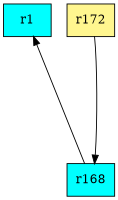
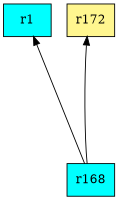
(97, 96) -> (85, 105)
